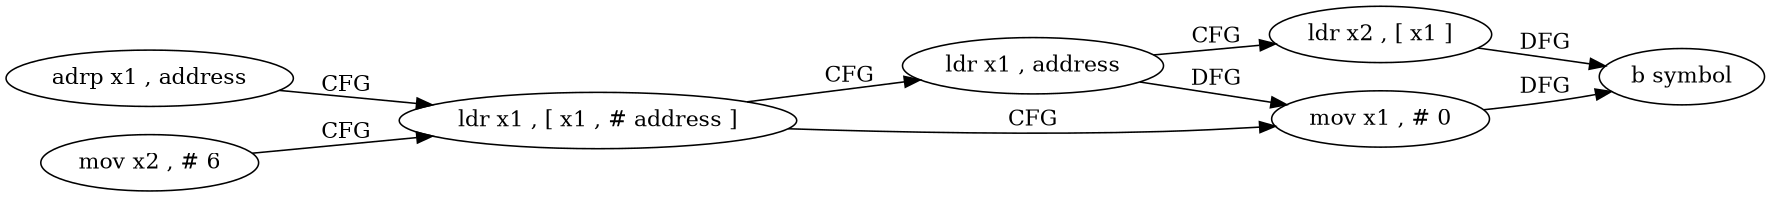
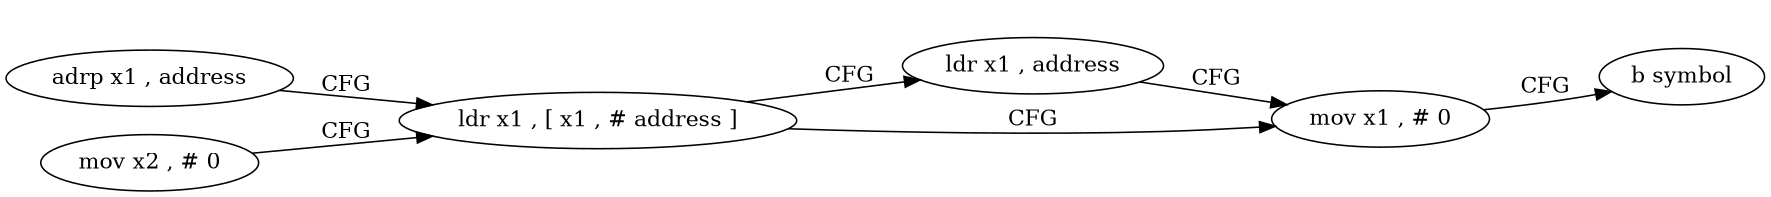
(1381, 34) -> none
(1216, 79) -> (1216, 79)
(1545, 87) -> (1545, 87)
(150, 163) -> (150, 163)
